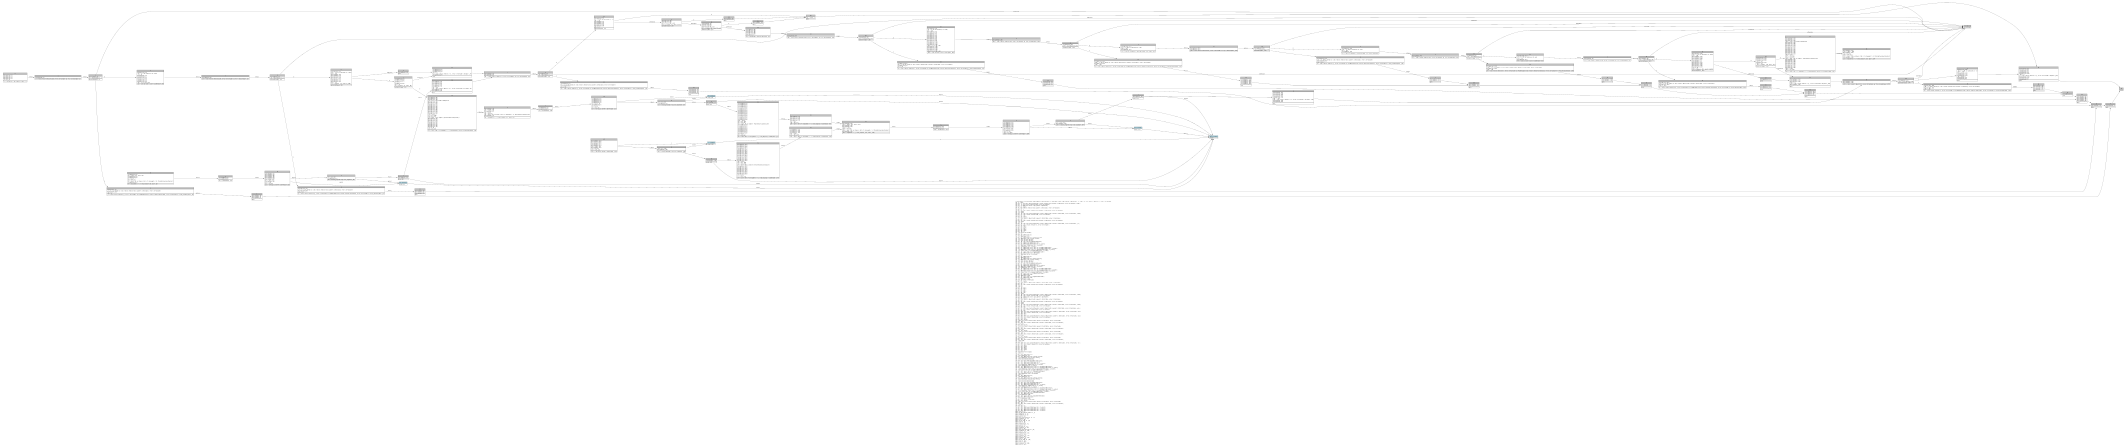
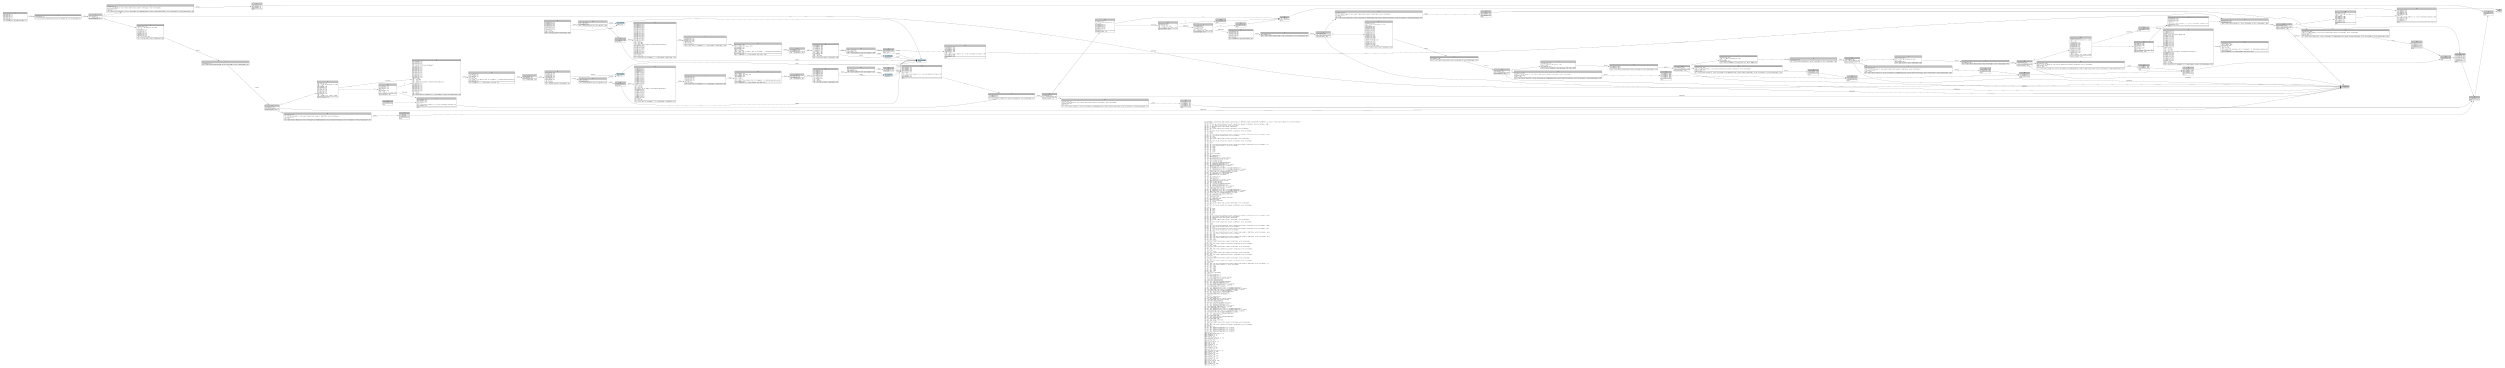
(374, 75) -> (375, 83)
(836, 123) -> (730, 79)
